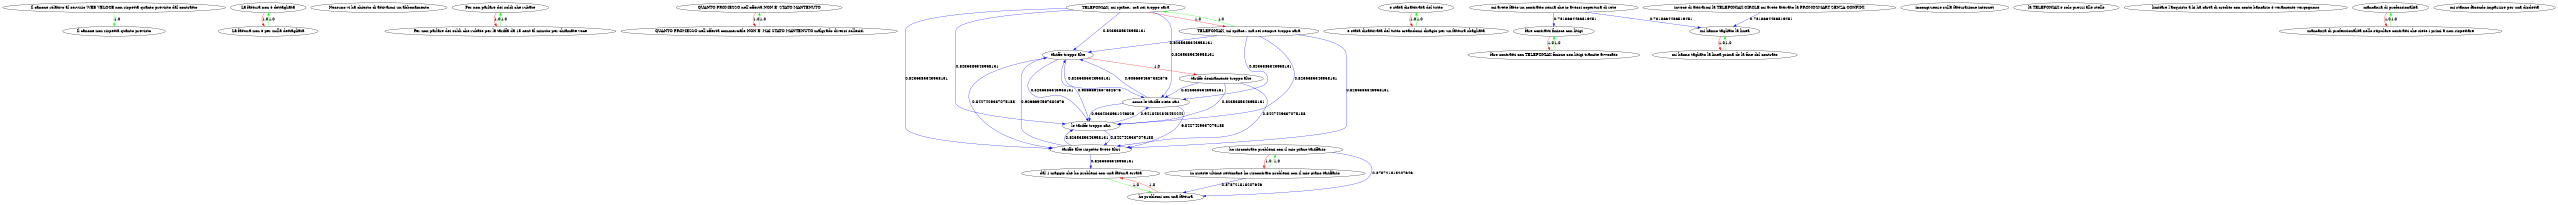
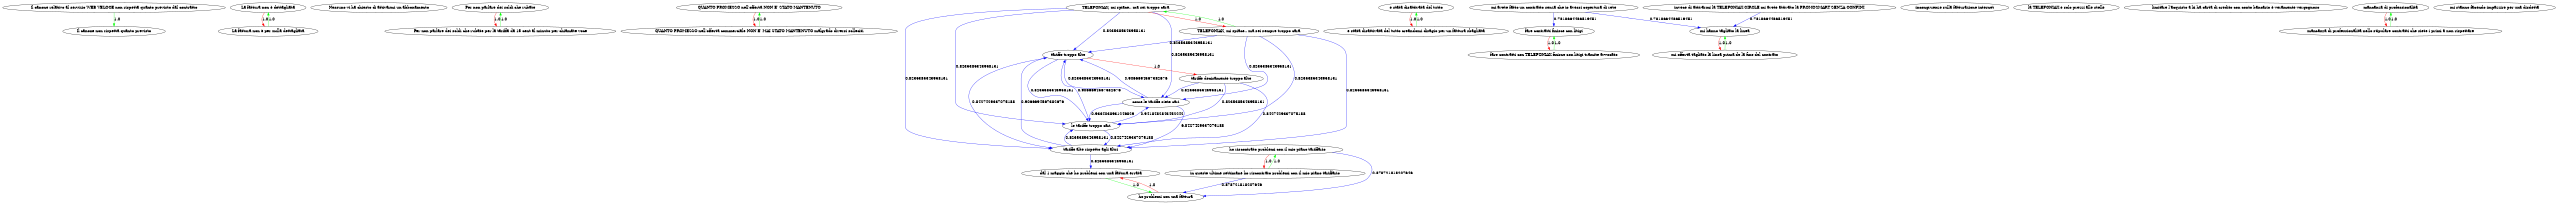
(1725, 55) -> (1725, 55)
(1091, 150) -> (1091, 150)
